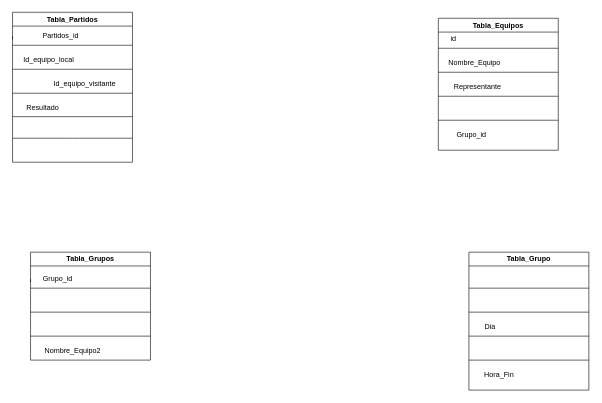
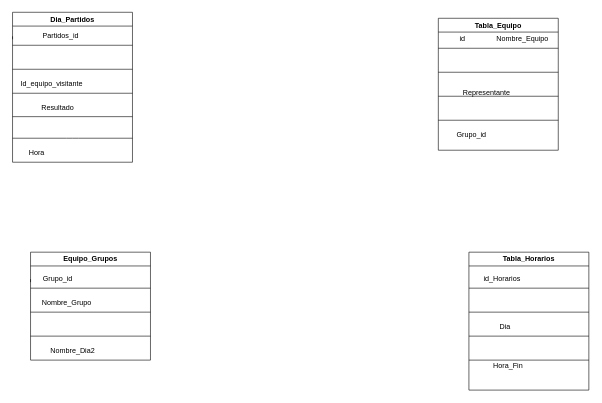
(72, 20) -> (72, 20)
(498, 26) -> (498, 26)
(453, 39) -> (462, 39)
(48, 60) -> none
(474, 63) -> (522, 39)
(84, 84) -> (51, 84)
(477, 87) -> (486, 93)
(42, 108) -> (57, 108)
none -> (36, 153)
(90, 260) -> (90, 260)
(529, 260) -> (529, 260)
none -> (502, 279)
none -> (66, 303)
(490, 327) -> (505, 327)
(73, 351) -> (73, 351)
(499, 375) -> (508, 366)
